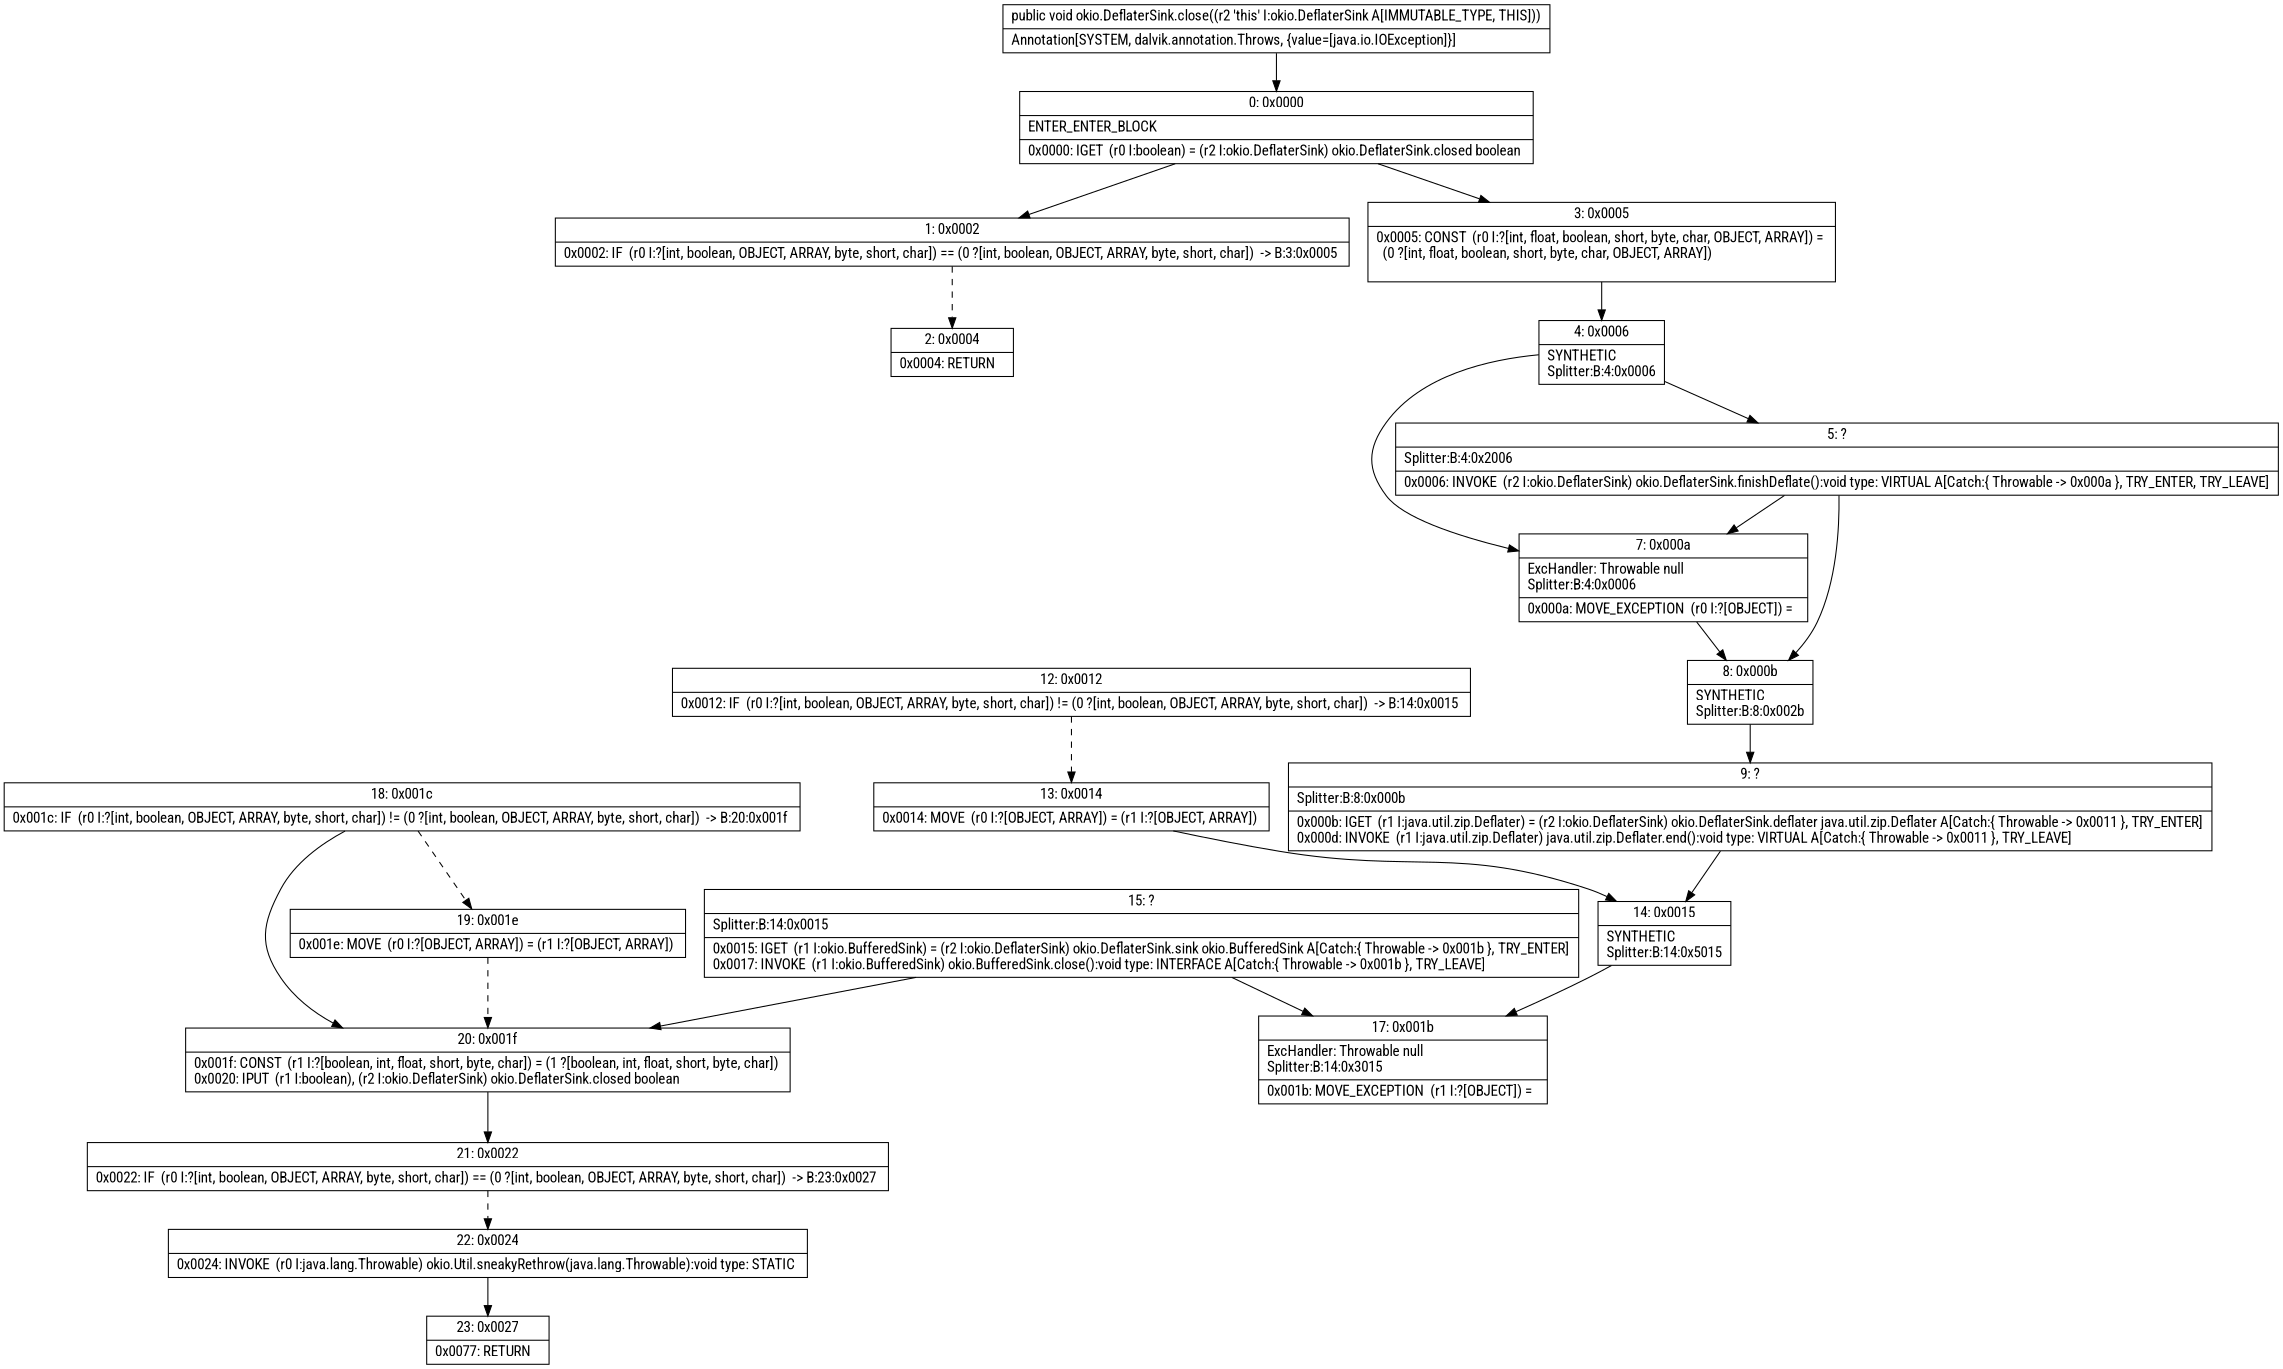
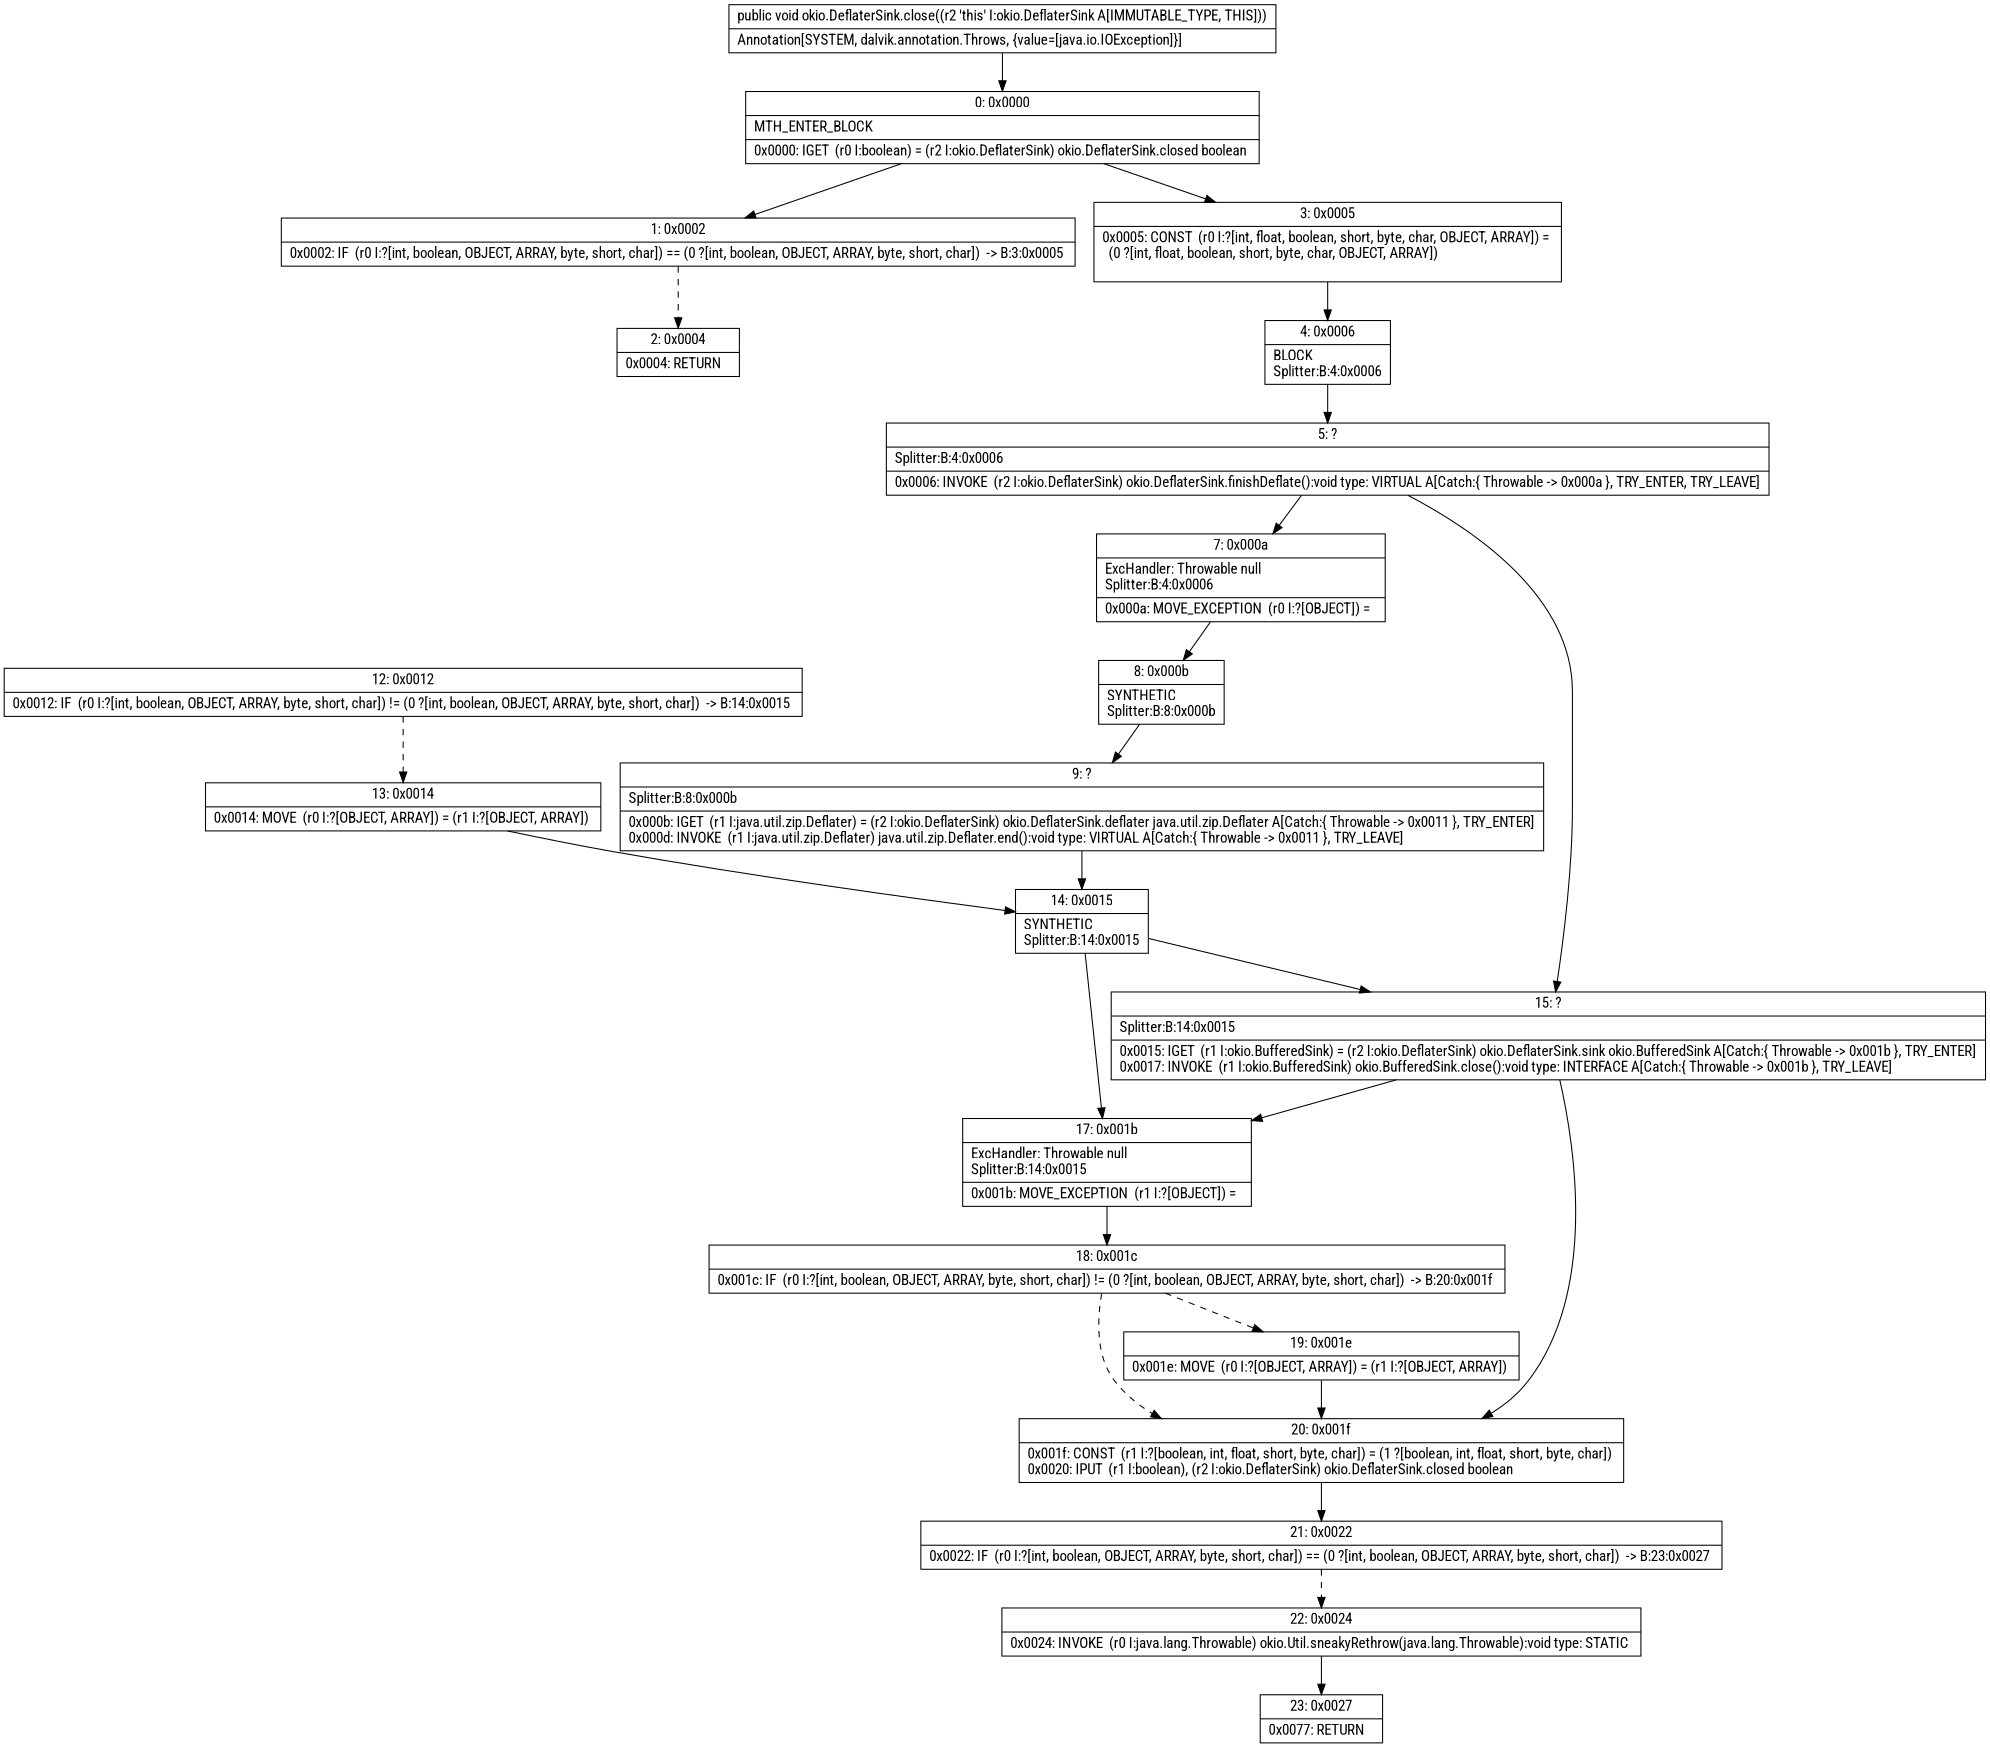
(1093, 127) -> (814, 127)
(1582, 356) -> (1293, 356)
(1375, 441) -> none
(1458, 459) -> (949, 459)
(1832, 578) -> (1572, 702)
(1750, 712) -> (1161, 712)
(267, 925) -> (1105, 1363)
(1664, 953) -> (1082, 941)
none -> (1254, 964)
(488, 987) -> (1321, 1394)
(1325, 1067) -> (1029, 1170)
none -> (1107, 1221)
